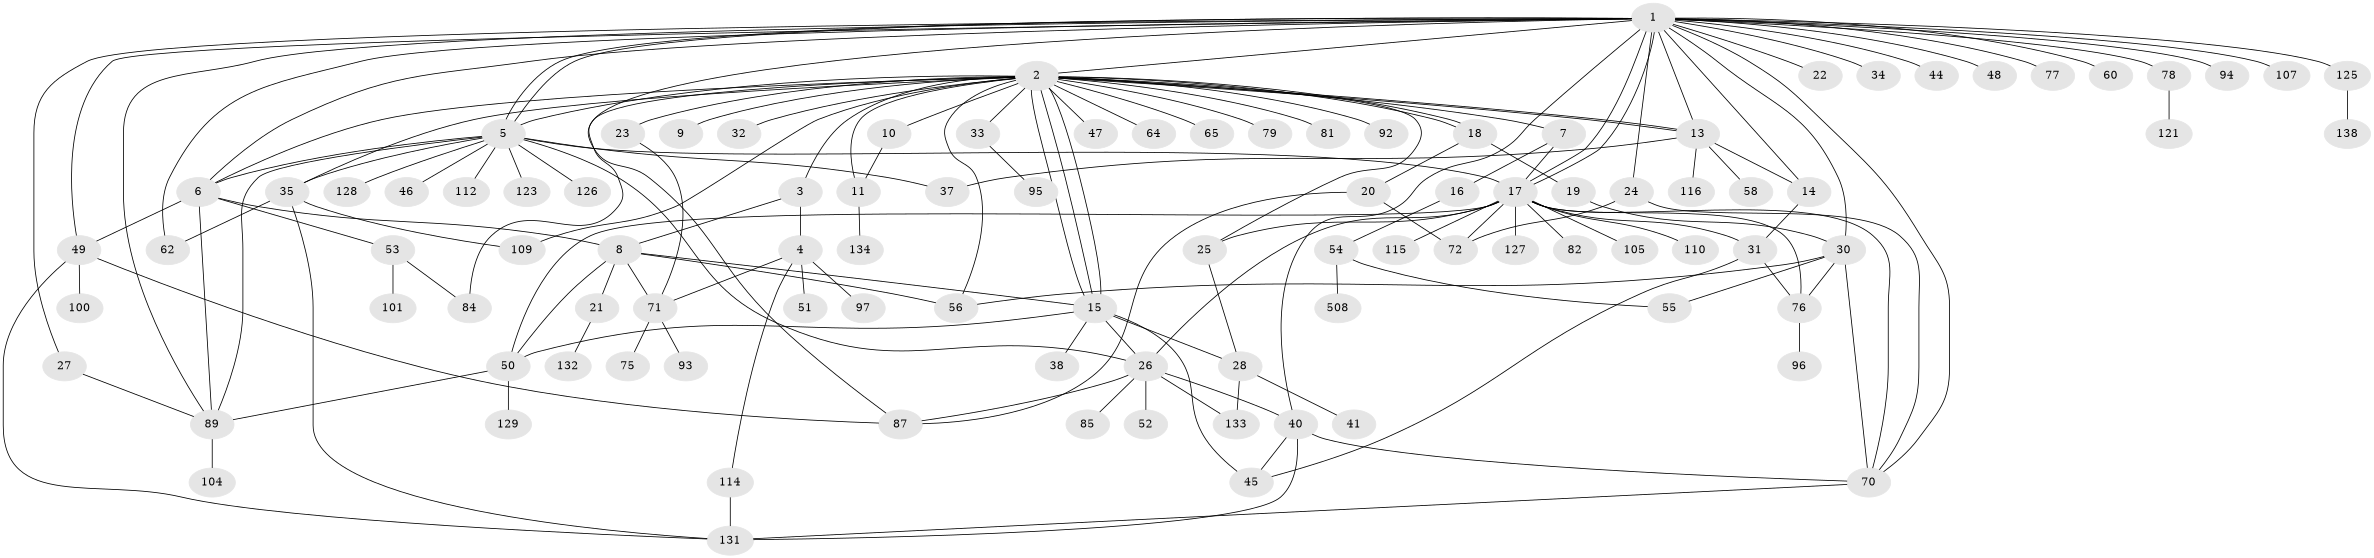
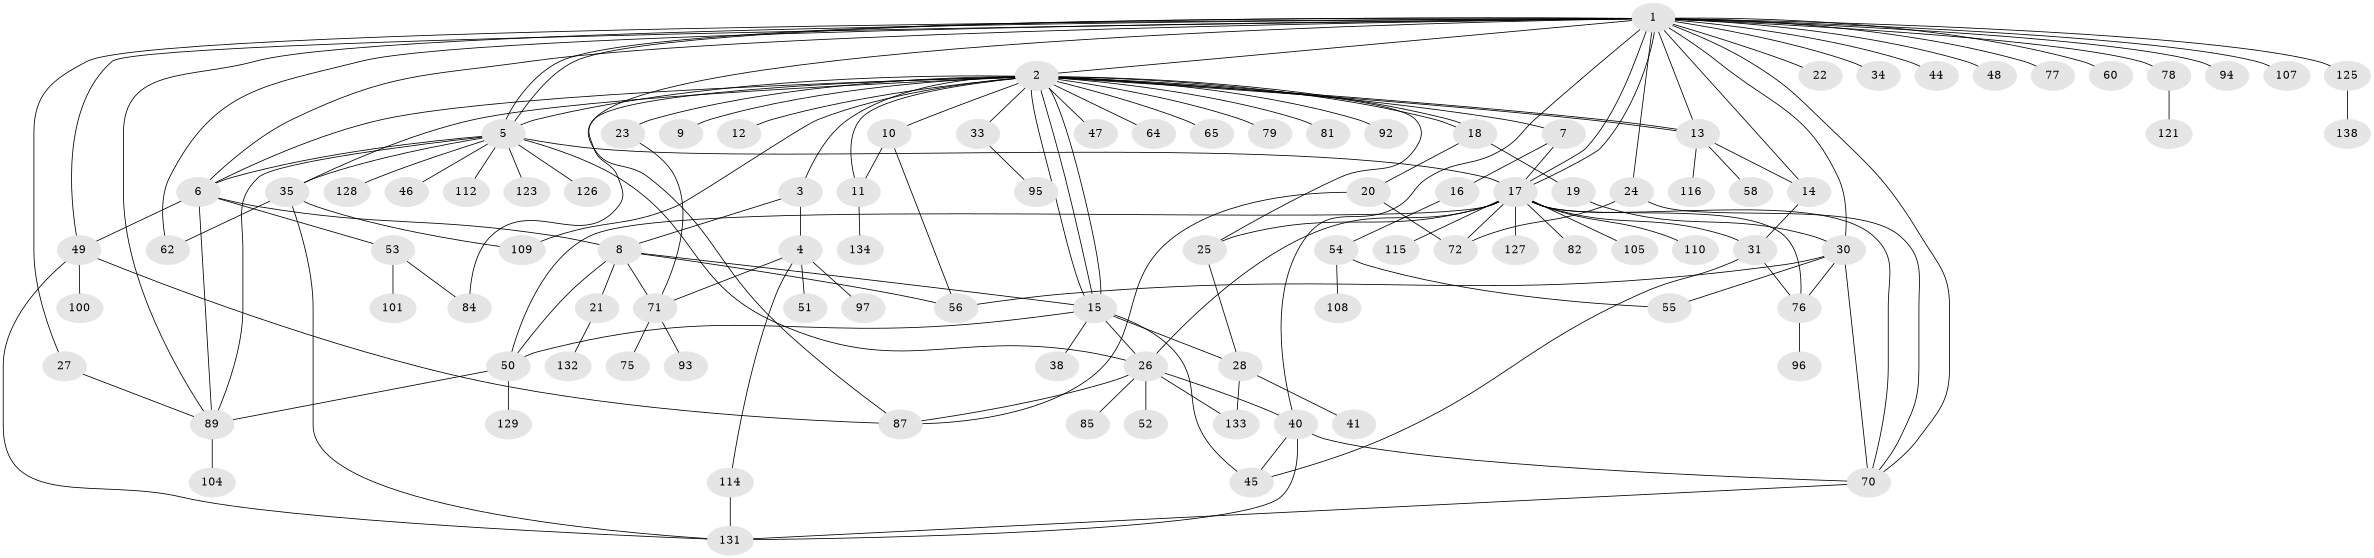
(739, 134) -> (739, 134)
(967, 166) -> (923, 221)
(947, 192) -> none
(1338, 308) -> (1338, 308)
